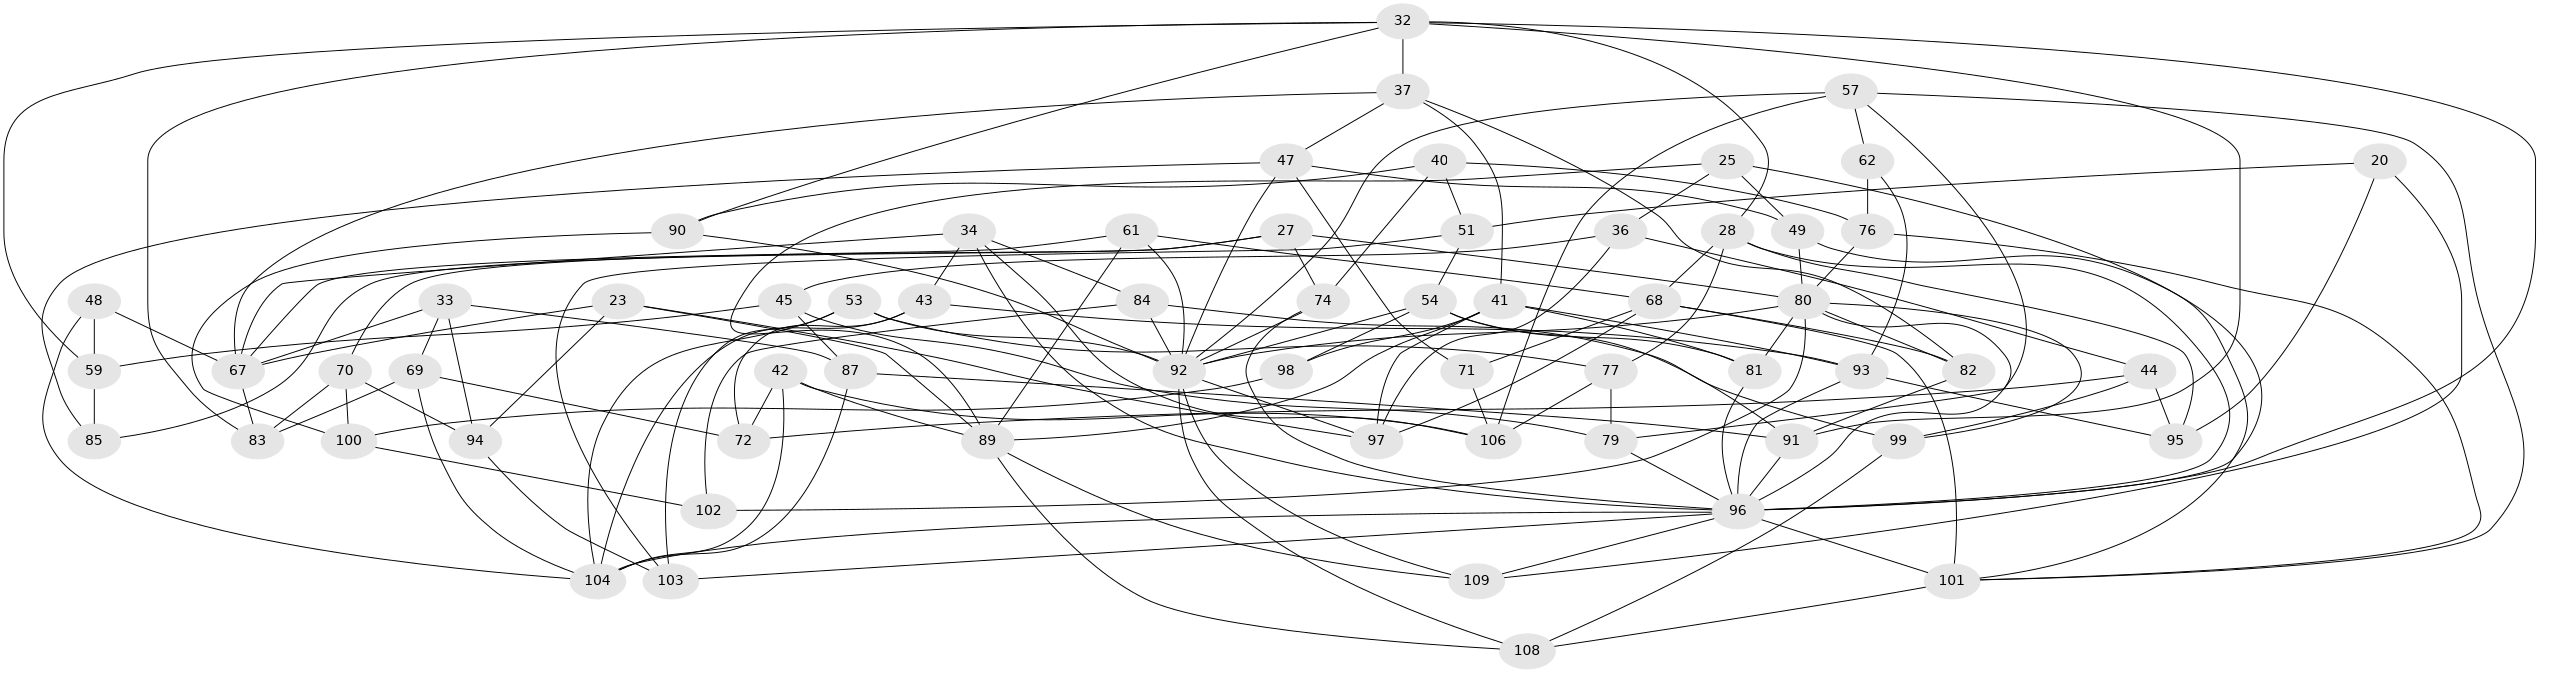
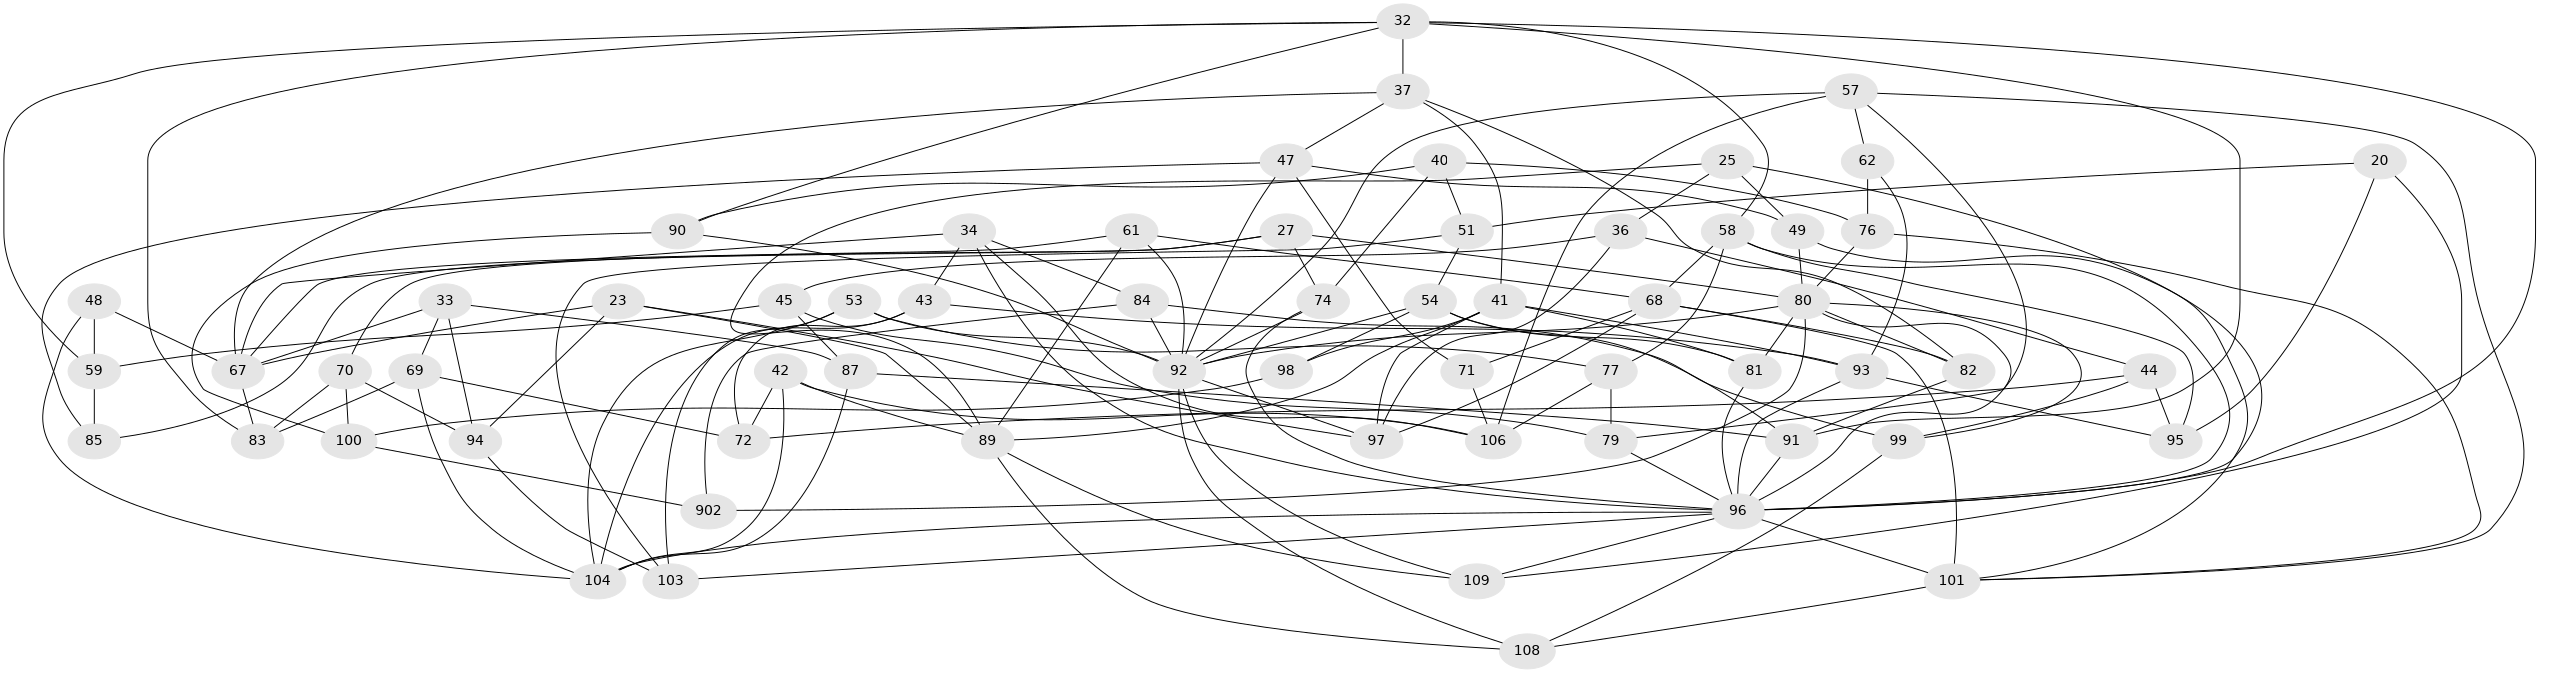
(1728, 231) -> (1728, 231)
(709, 511) -> (709, 511)
